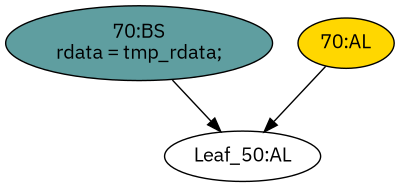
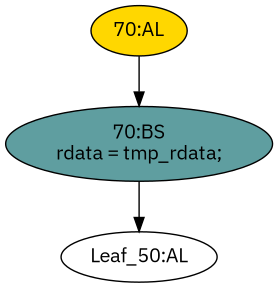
(300, 94) -> (139, 74)
